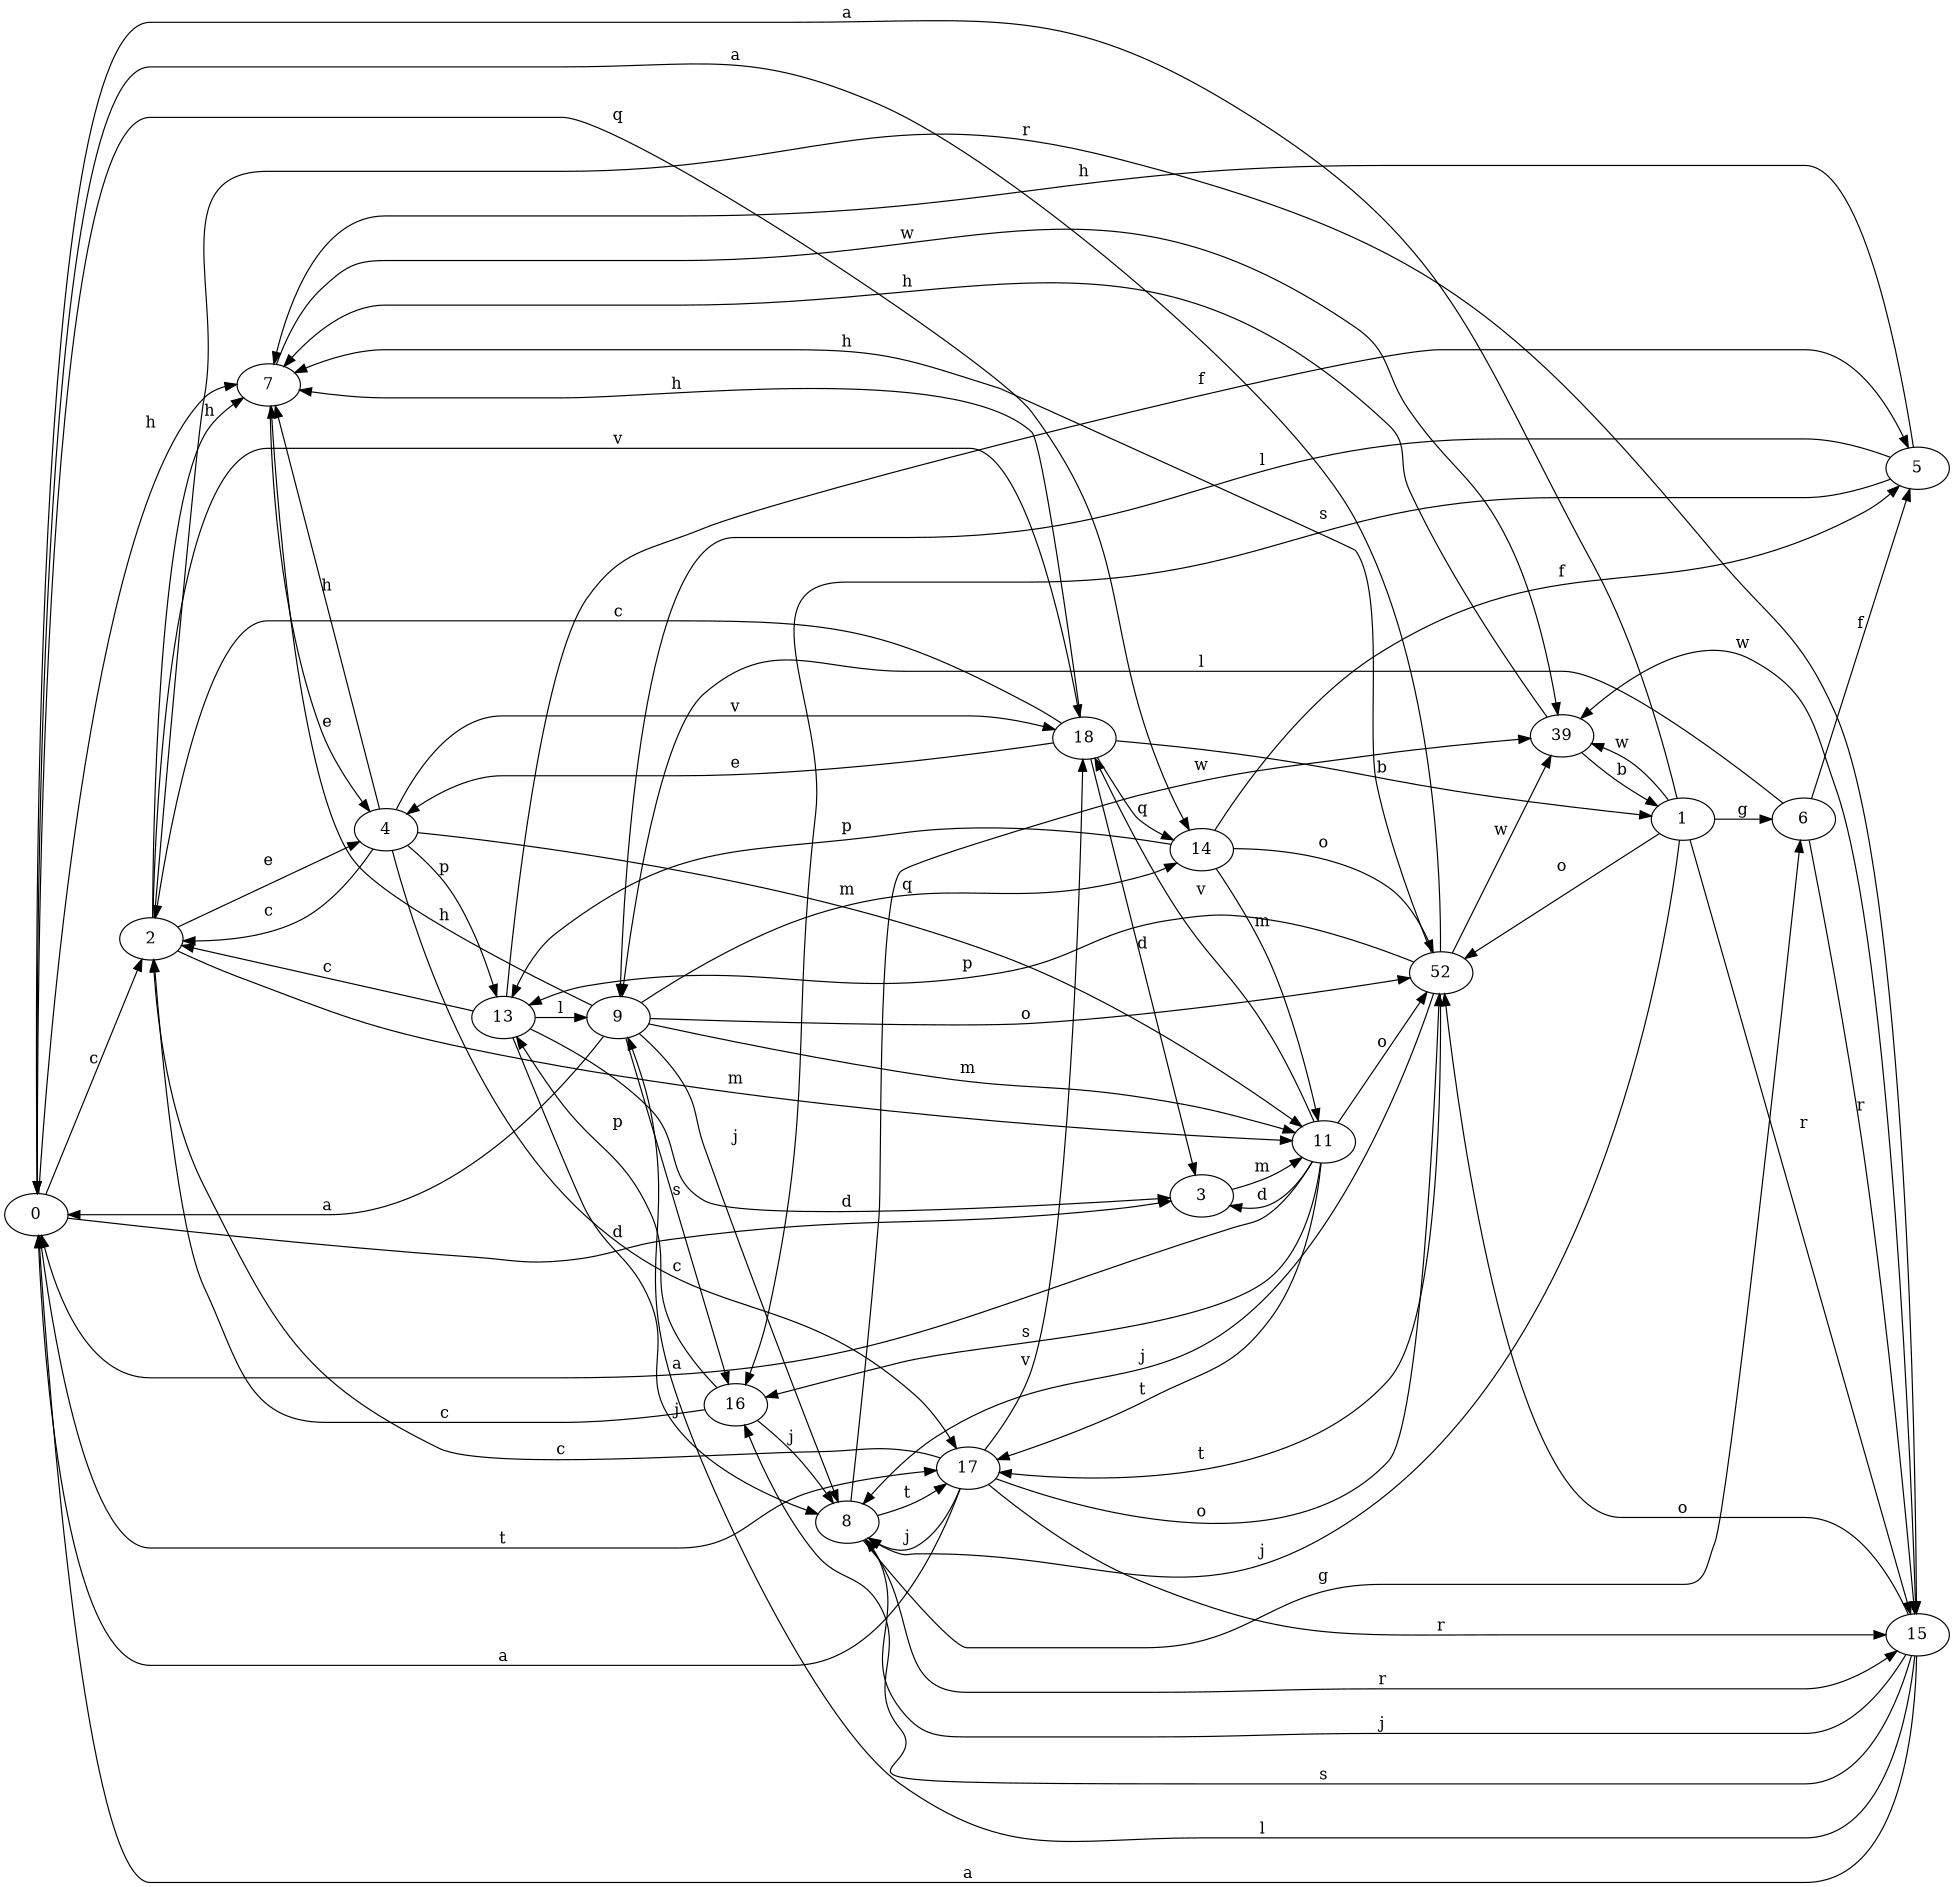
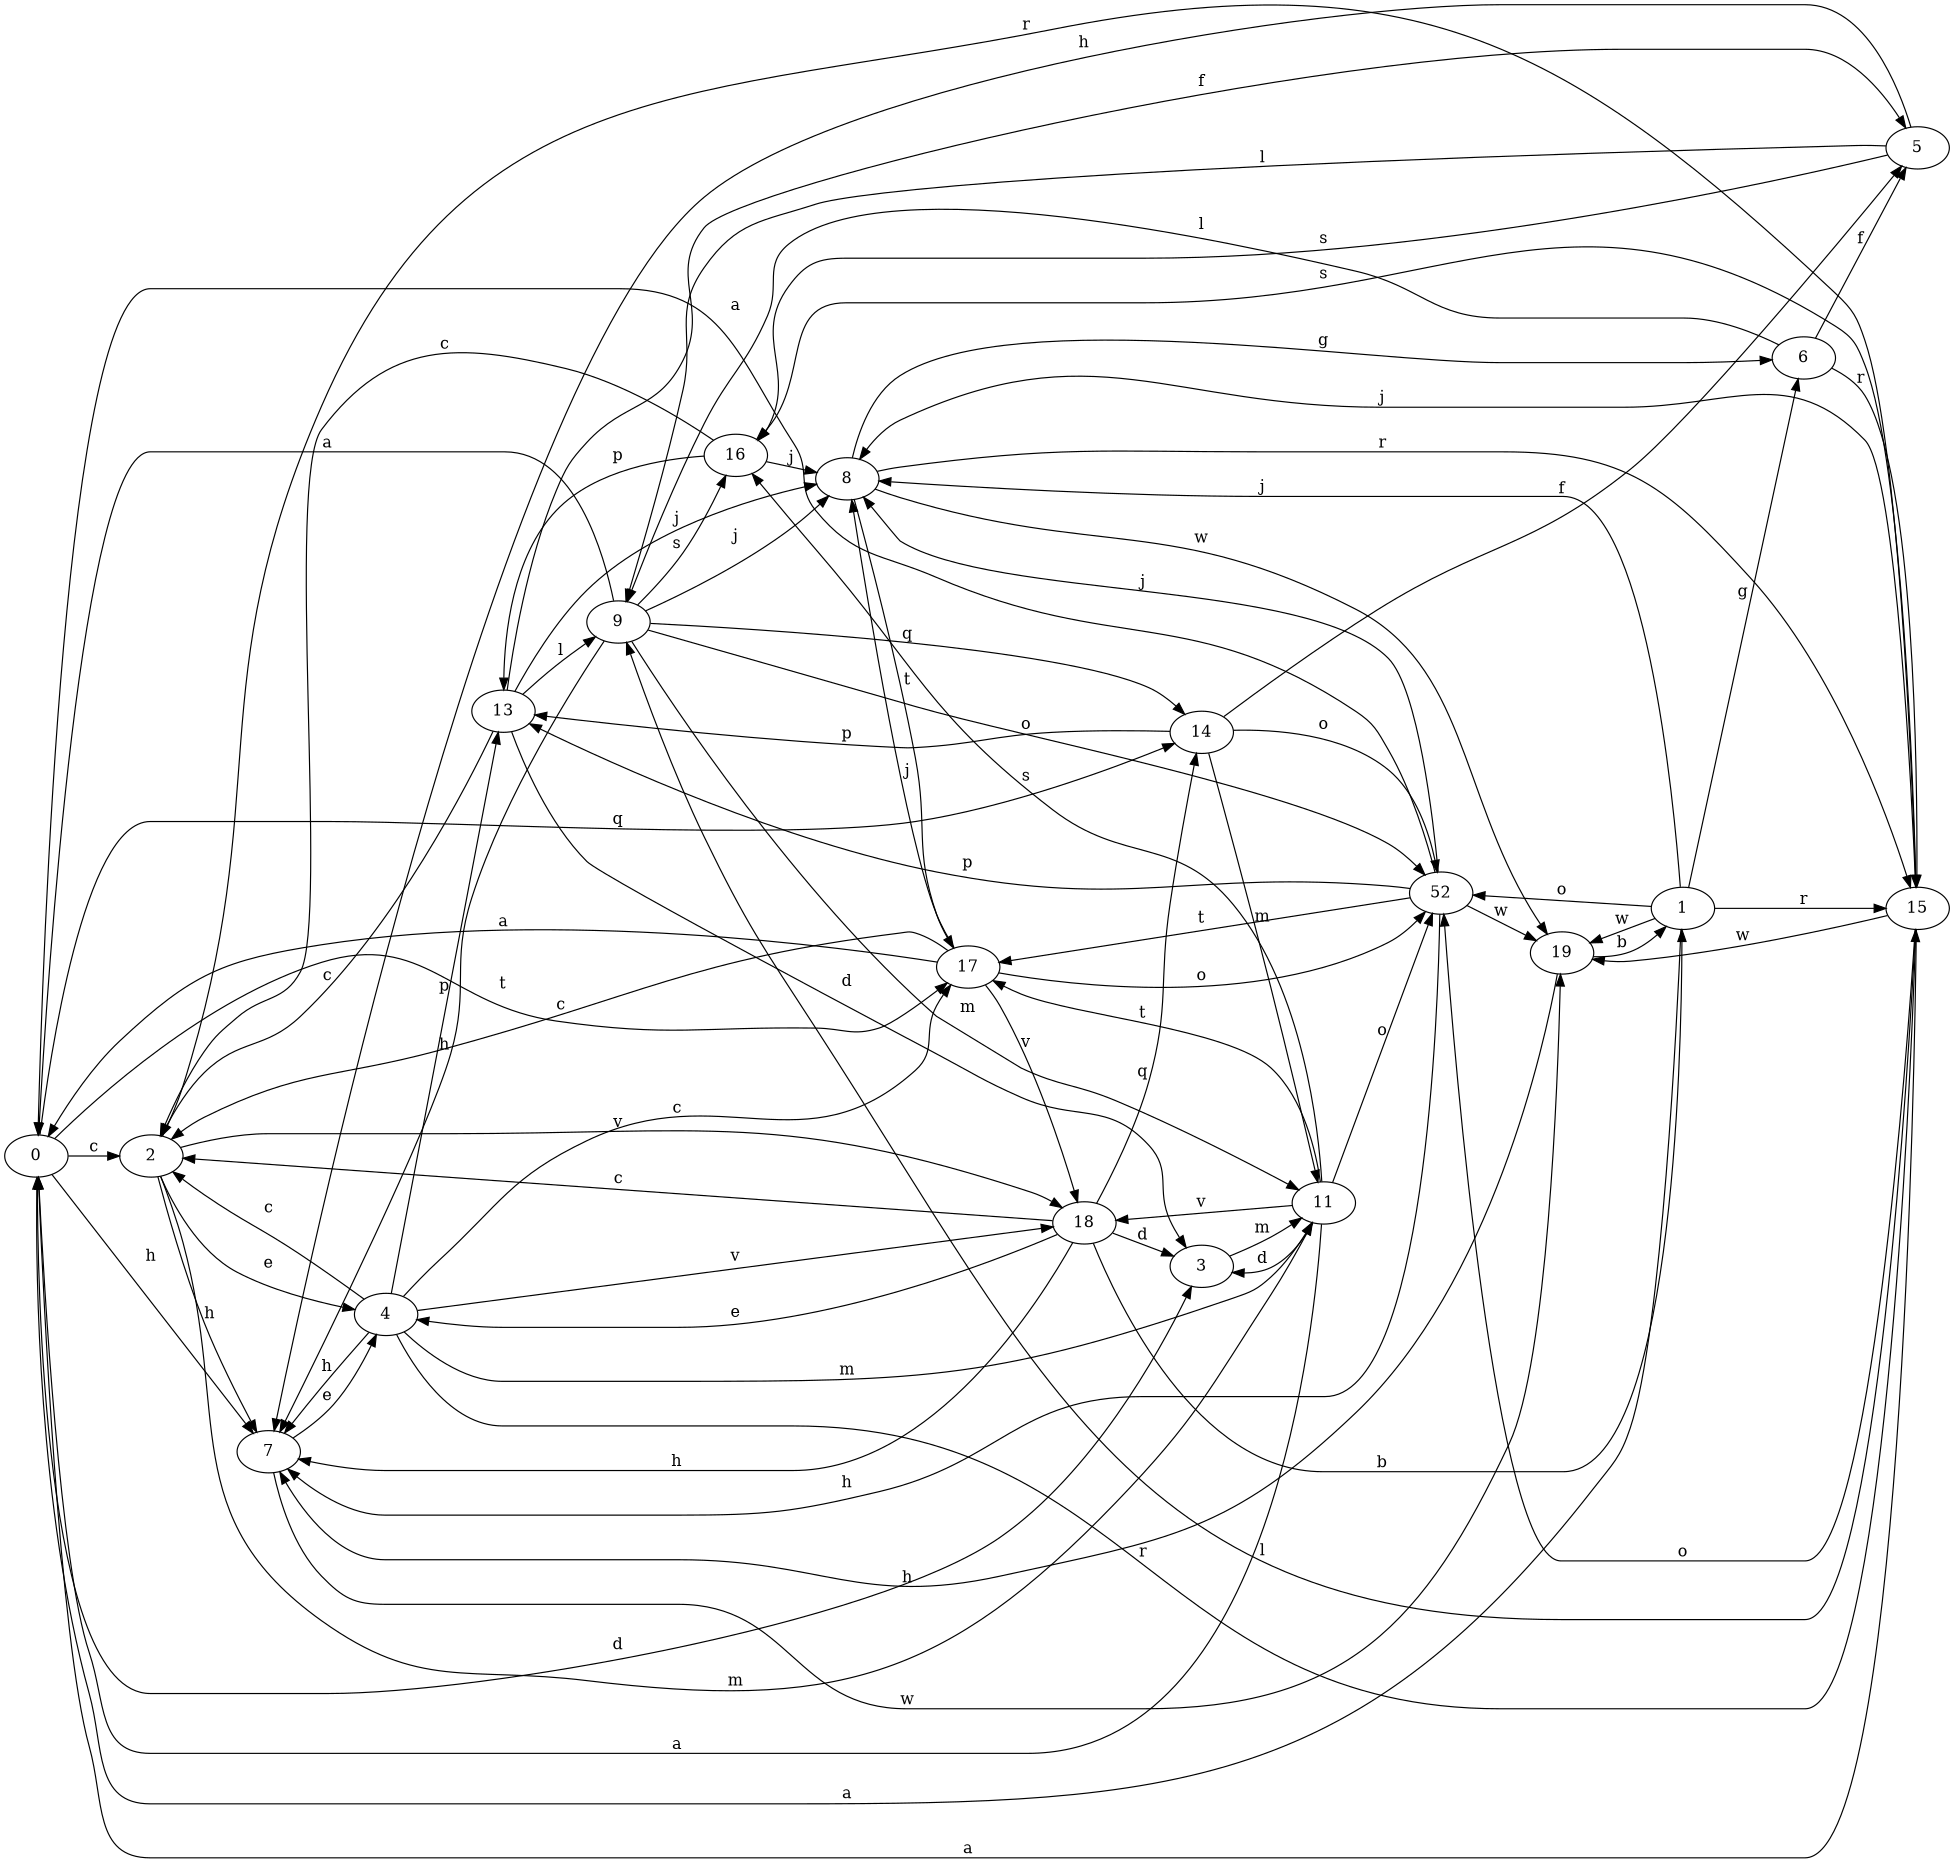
(1562, 736) -> (1562, 953)
(1413, 1635) -> (1438, 1702)
